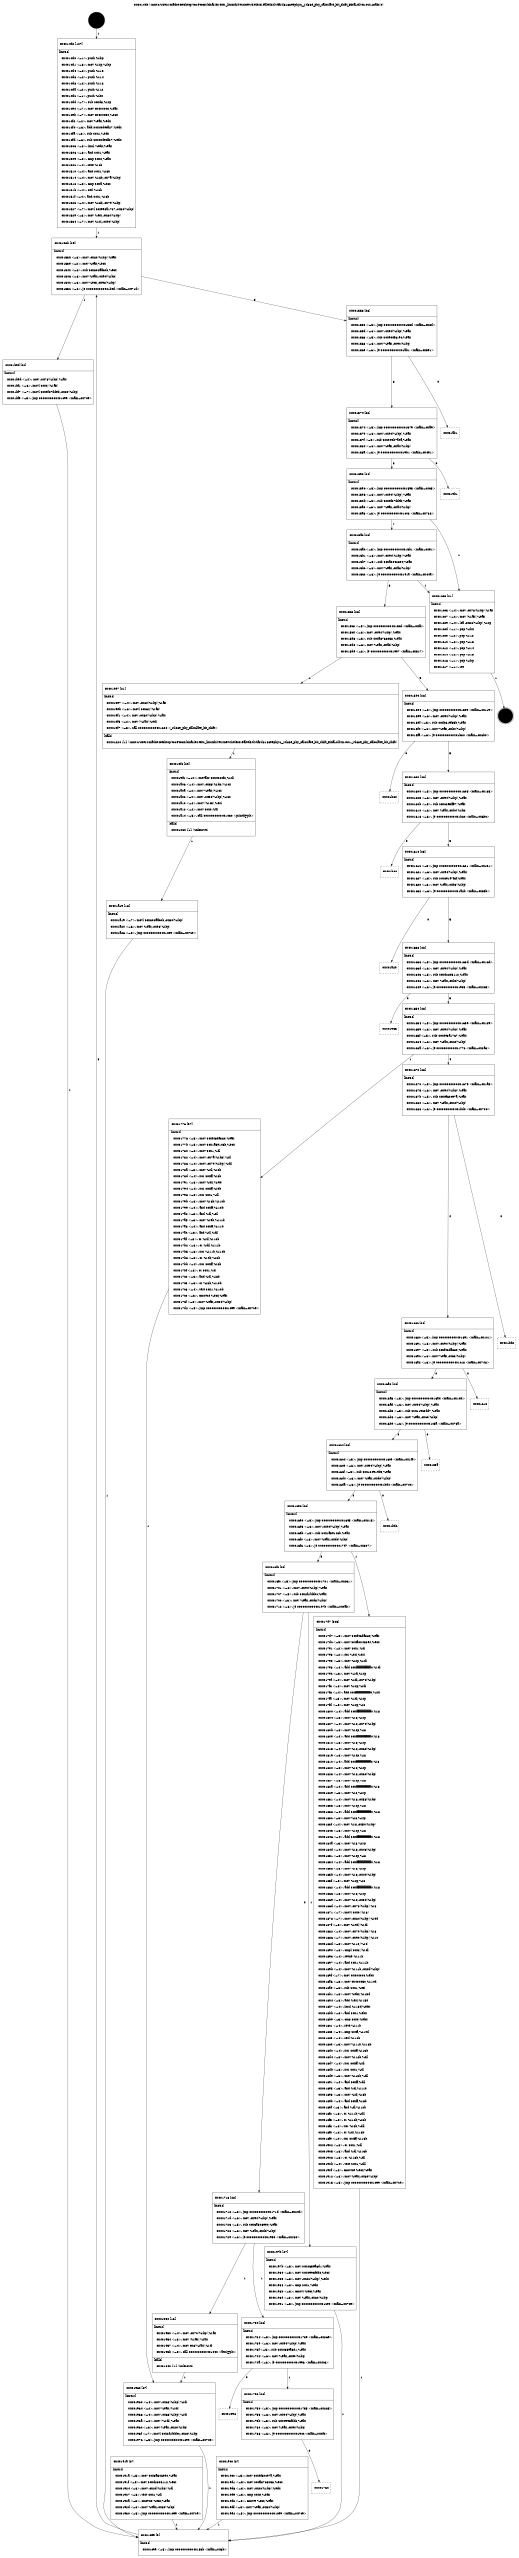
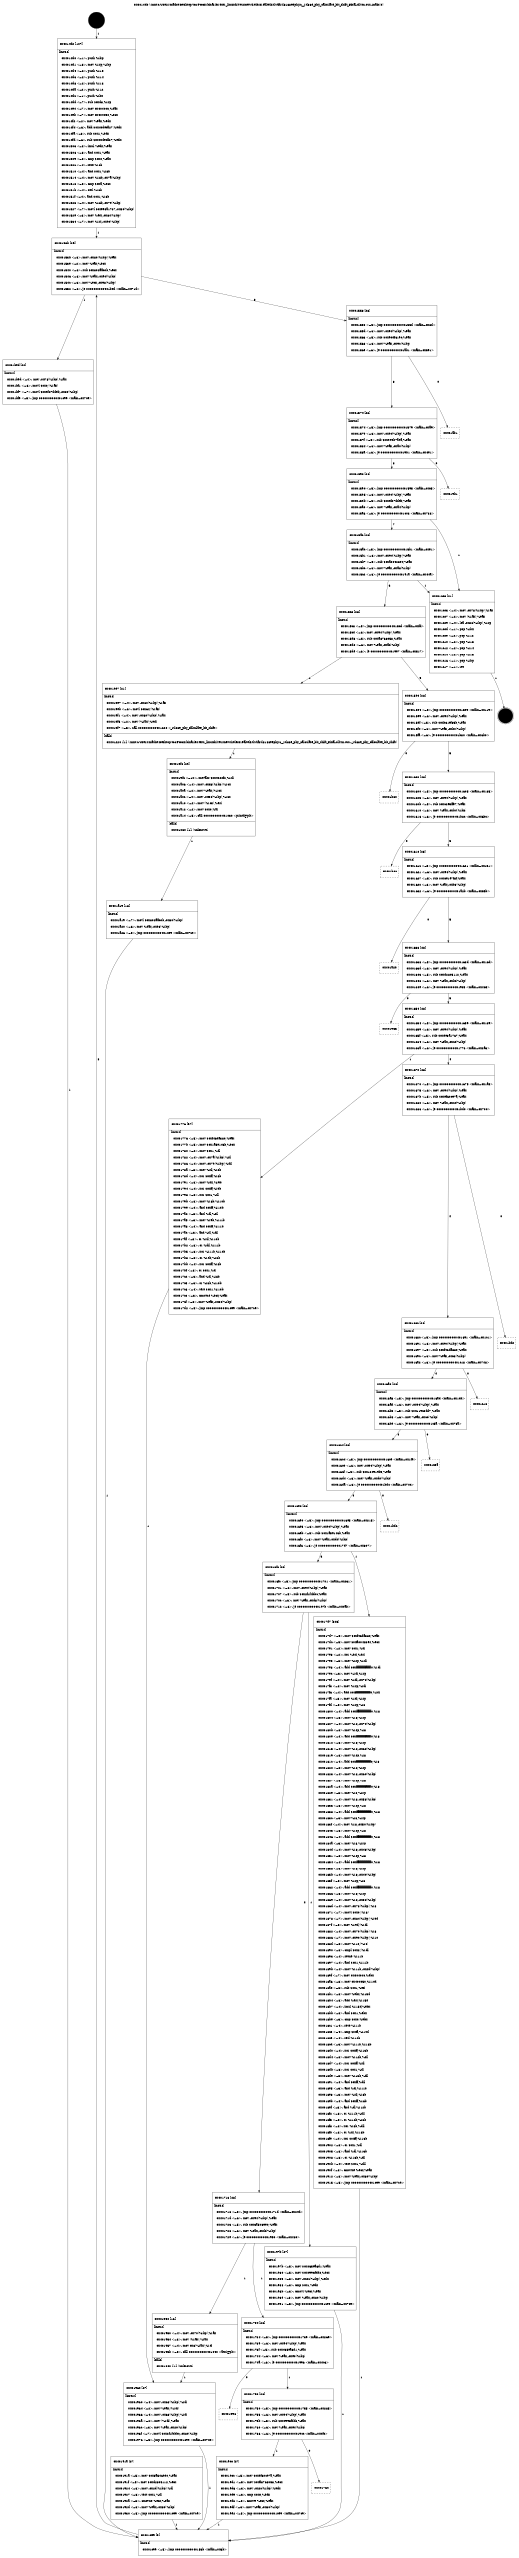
none -> (276, 2447)
